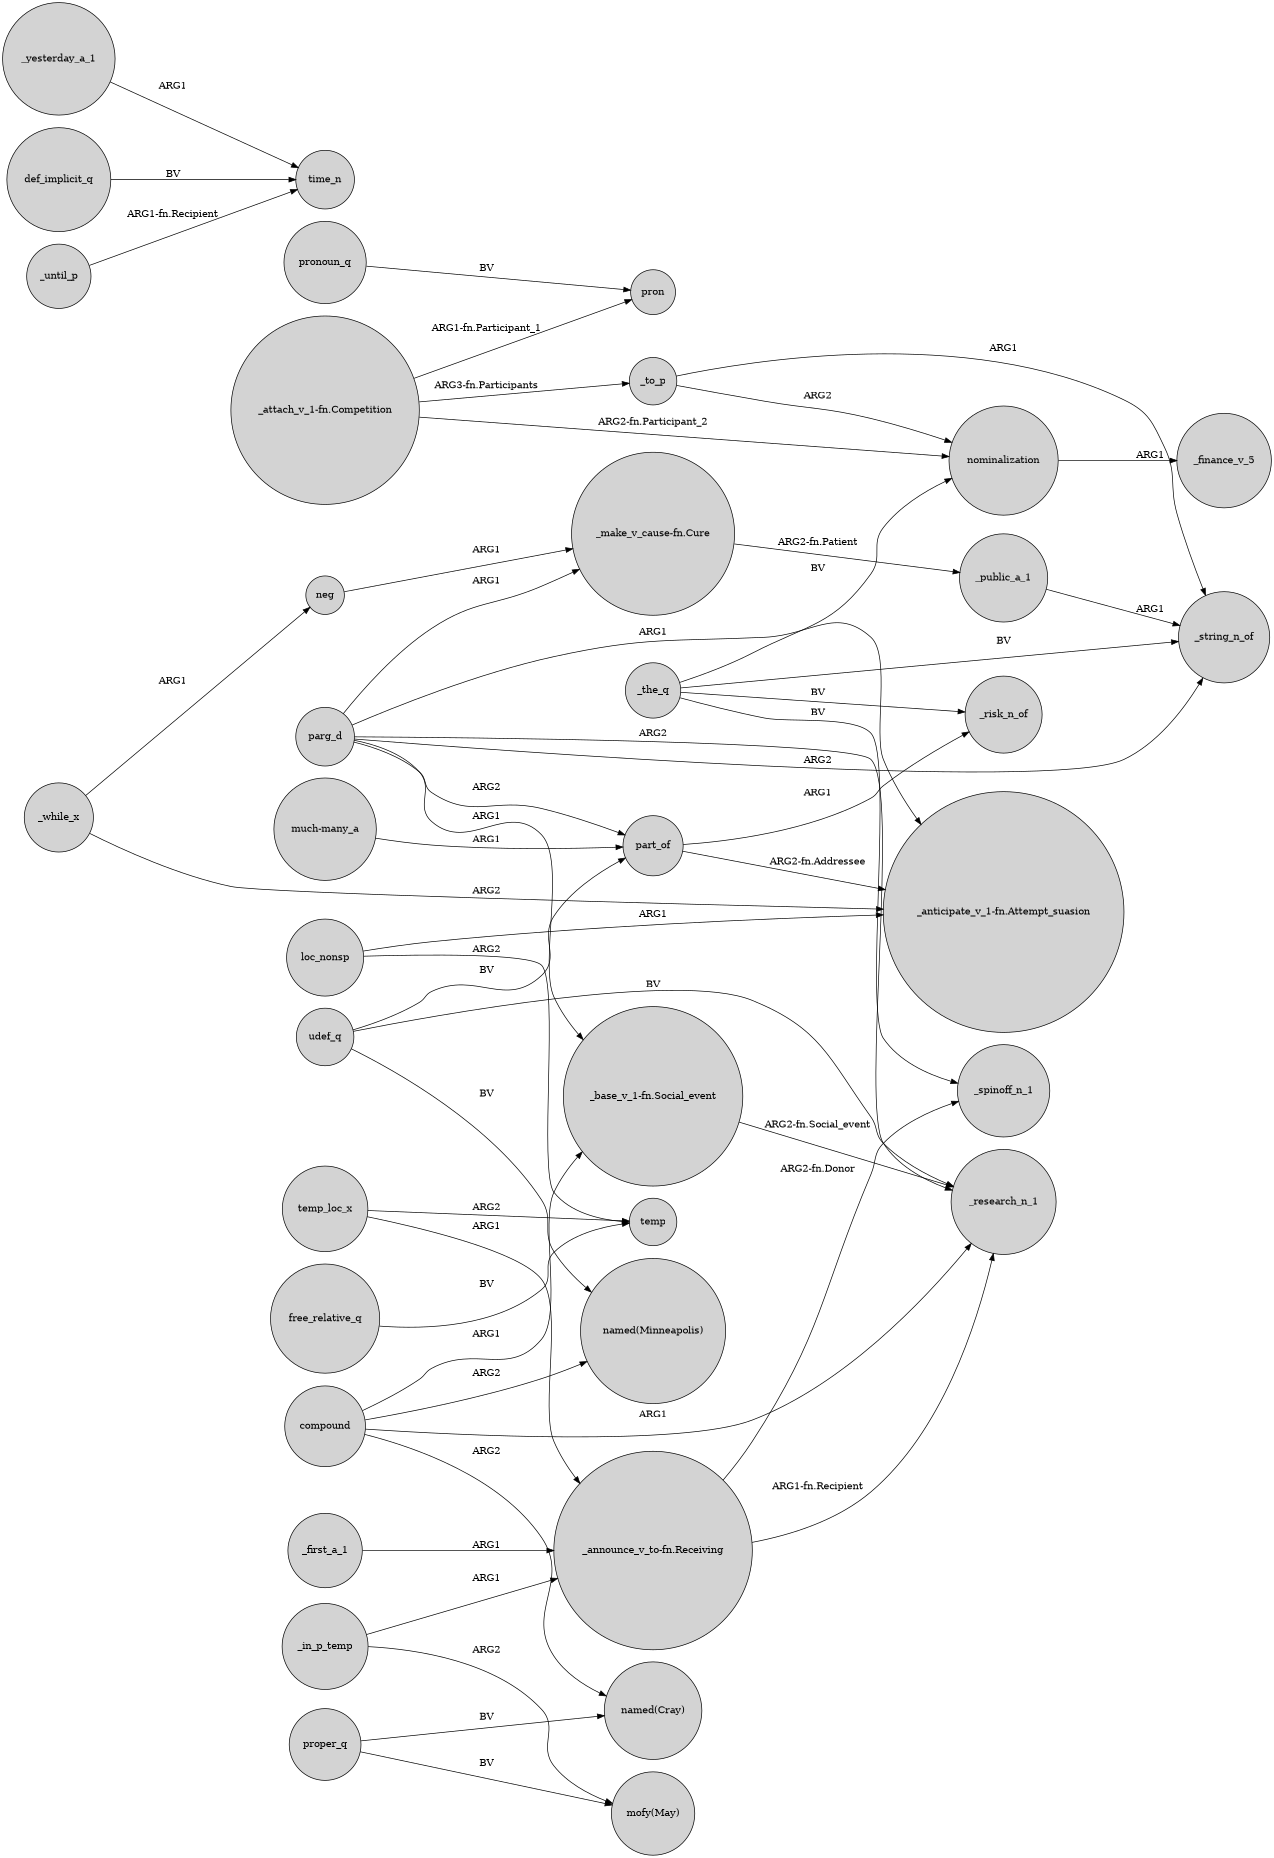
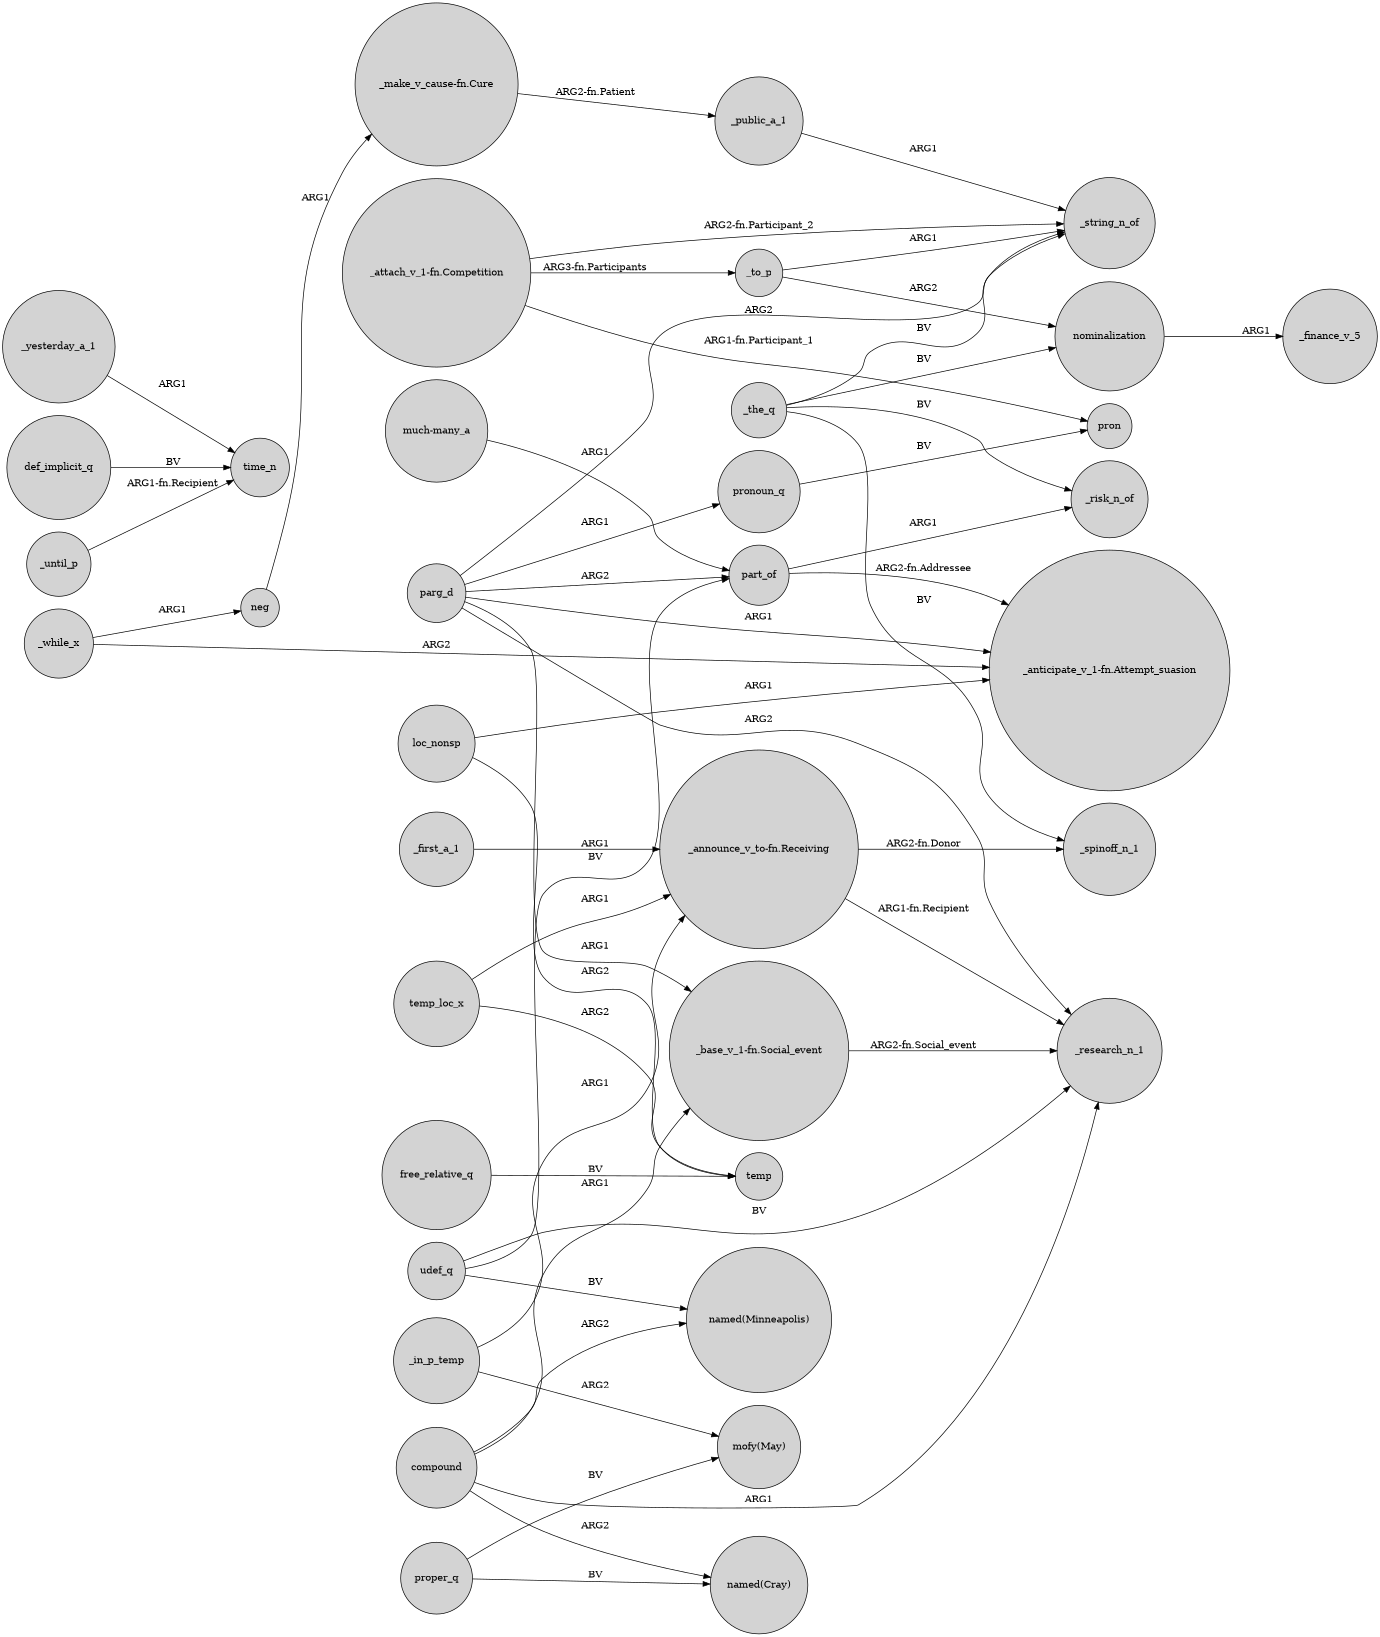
(681, 437) -> (793, 234)
(444, 621) -> (589, 545)
